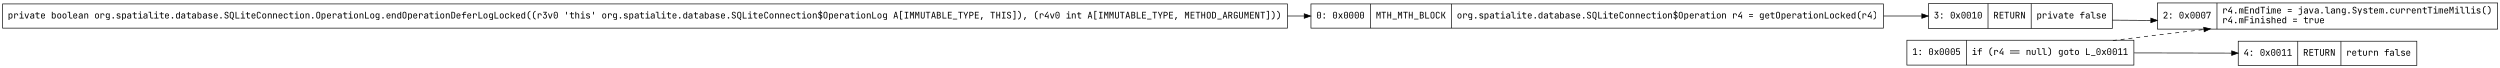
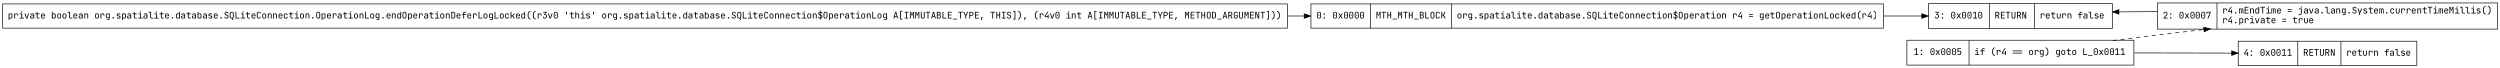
(2072, 16) -> (2072, 16)
(2132, 20) -> (2138, 12)
(2274, 21) -> (2268, 21)
(2050, 52) -> (2050, 52)
